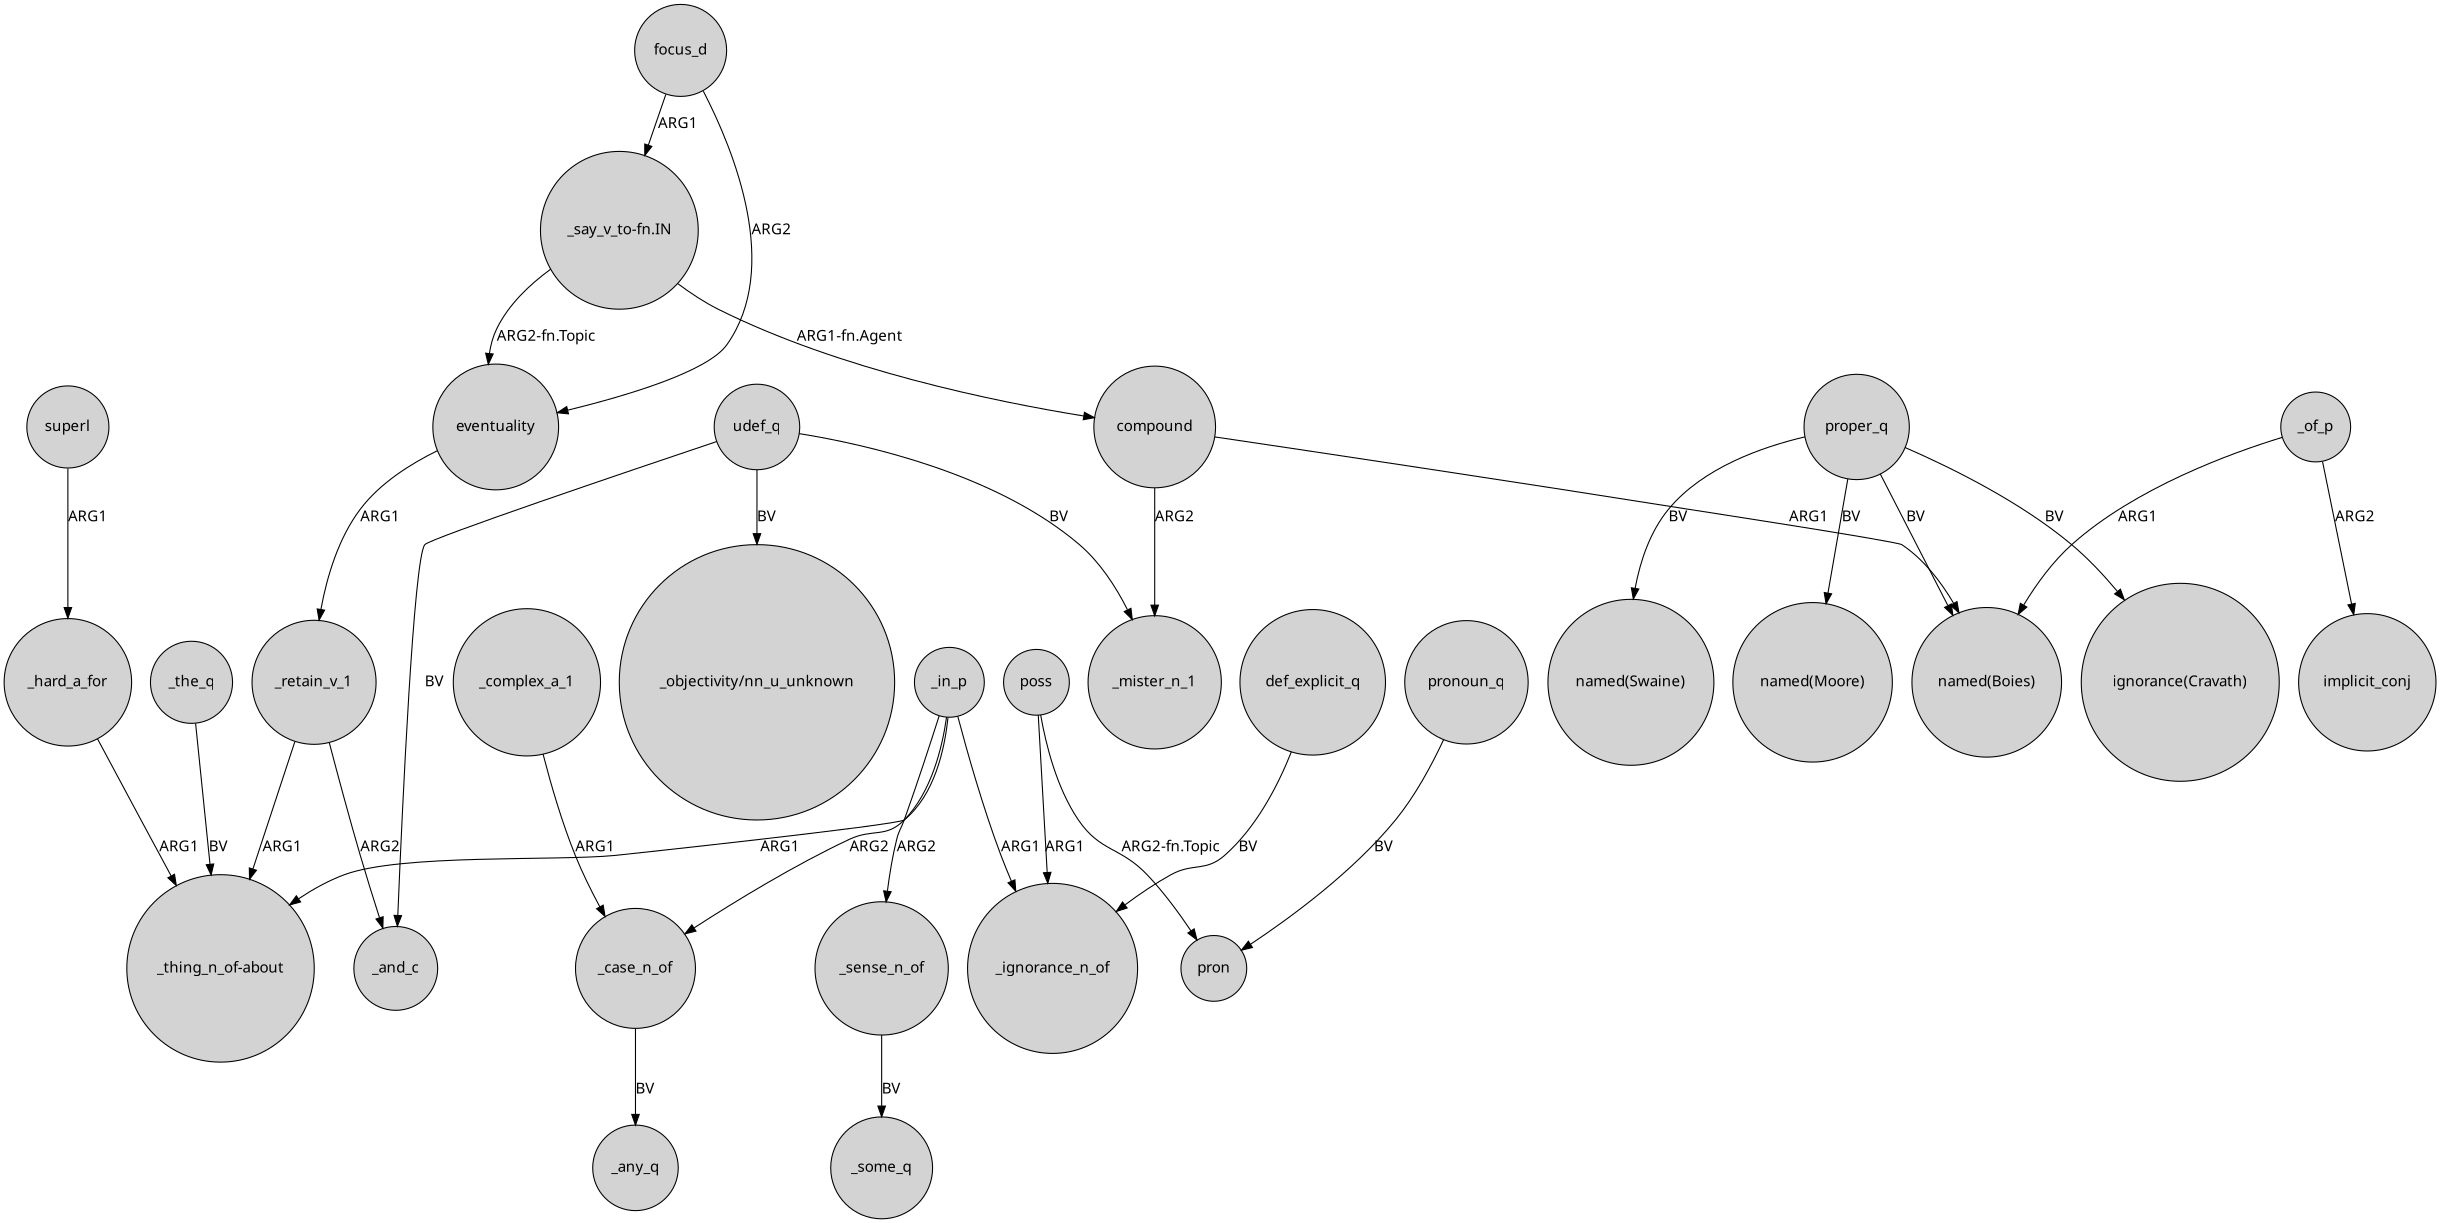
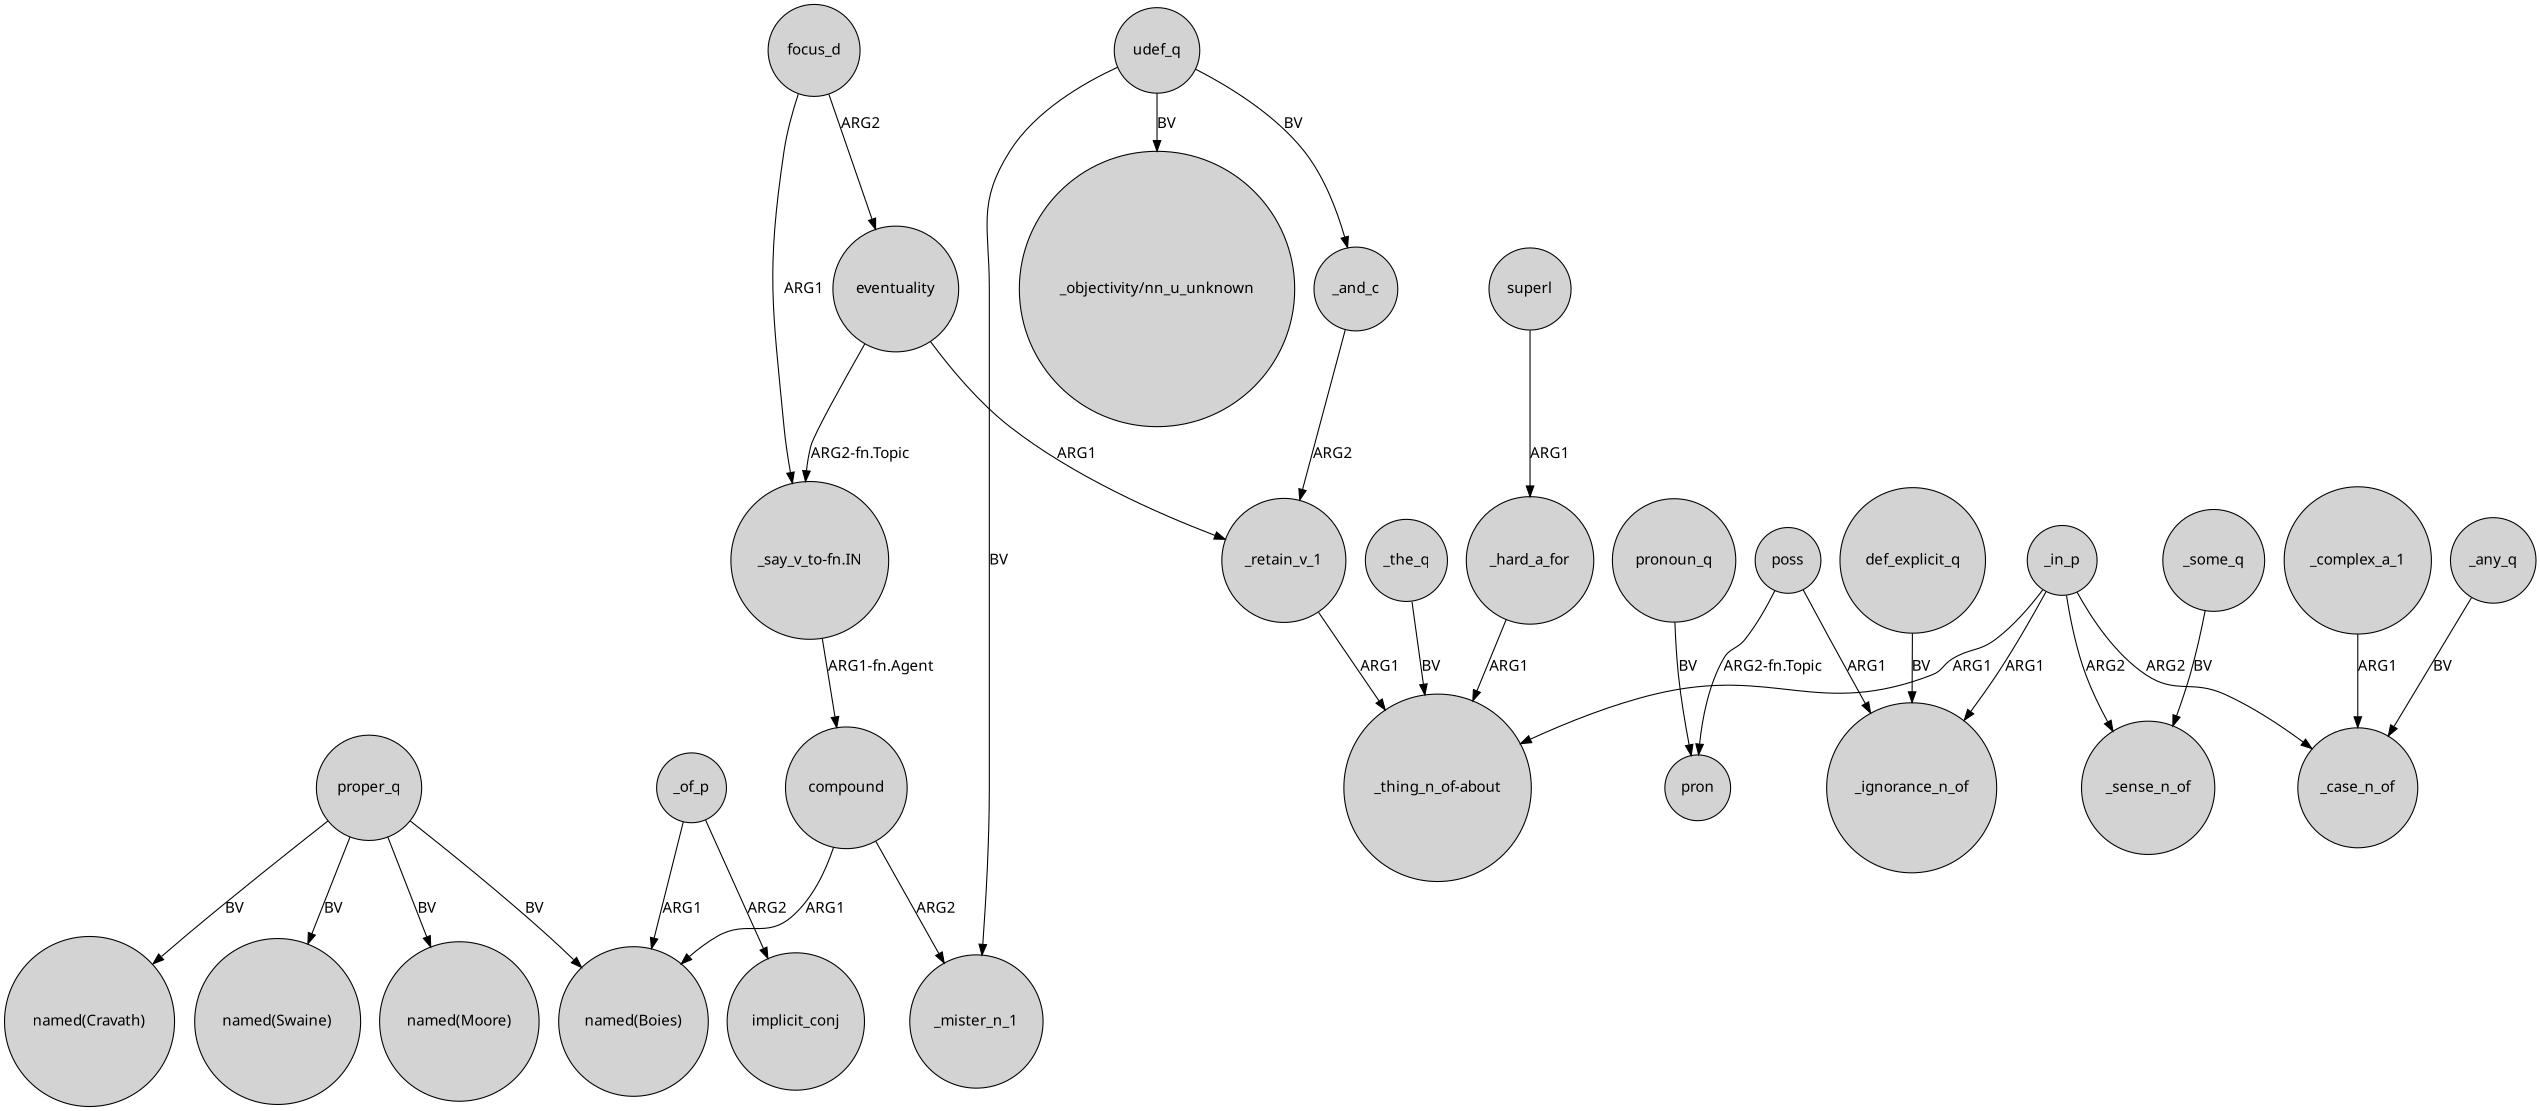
(512, 306) -> (831, 405)
(2180, 682) -> (90, 1021)
(353, 831) -> (1324, 410)
(882, 1070) -> (2193, 664)
(635, 1071) -> (2433, 662)
